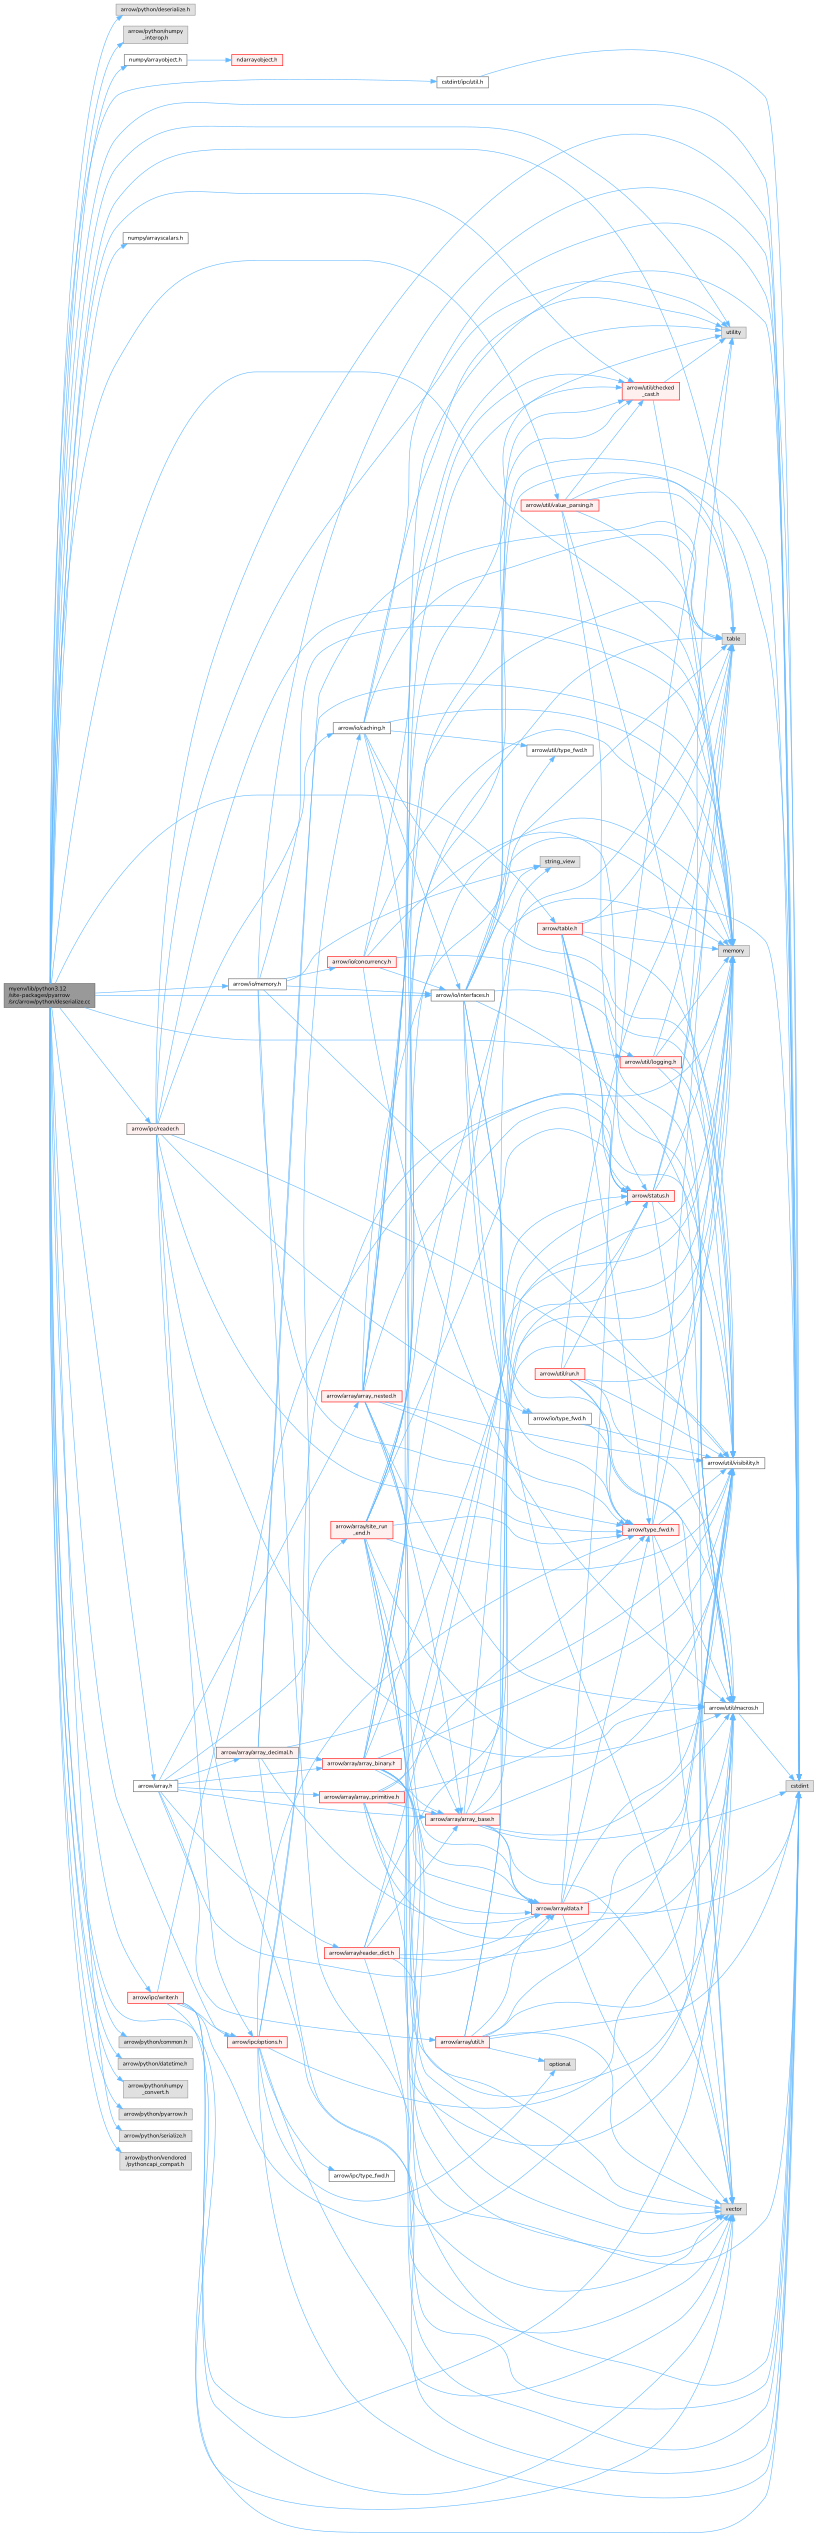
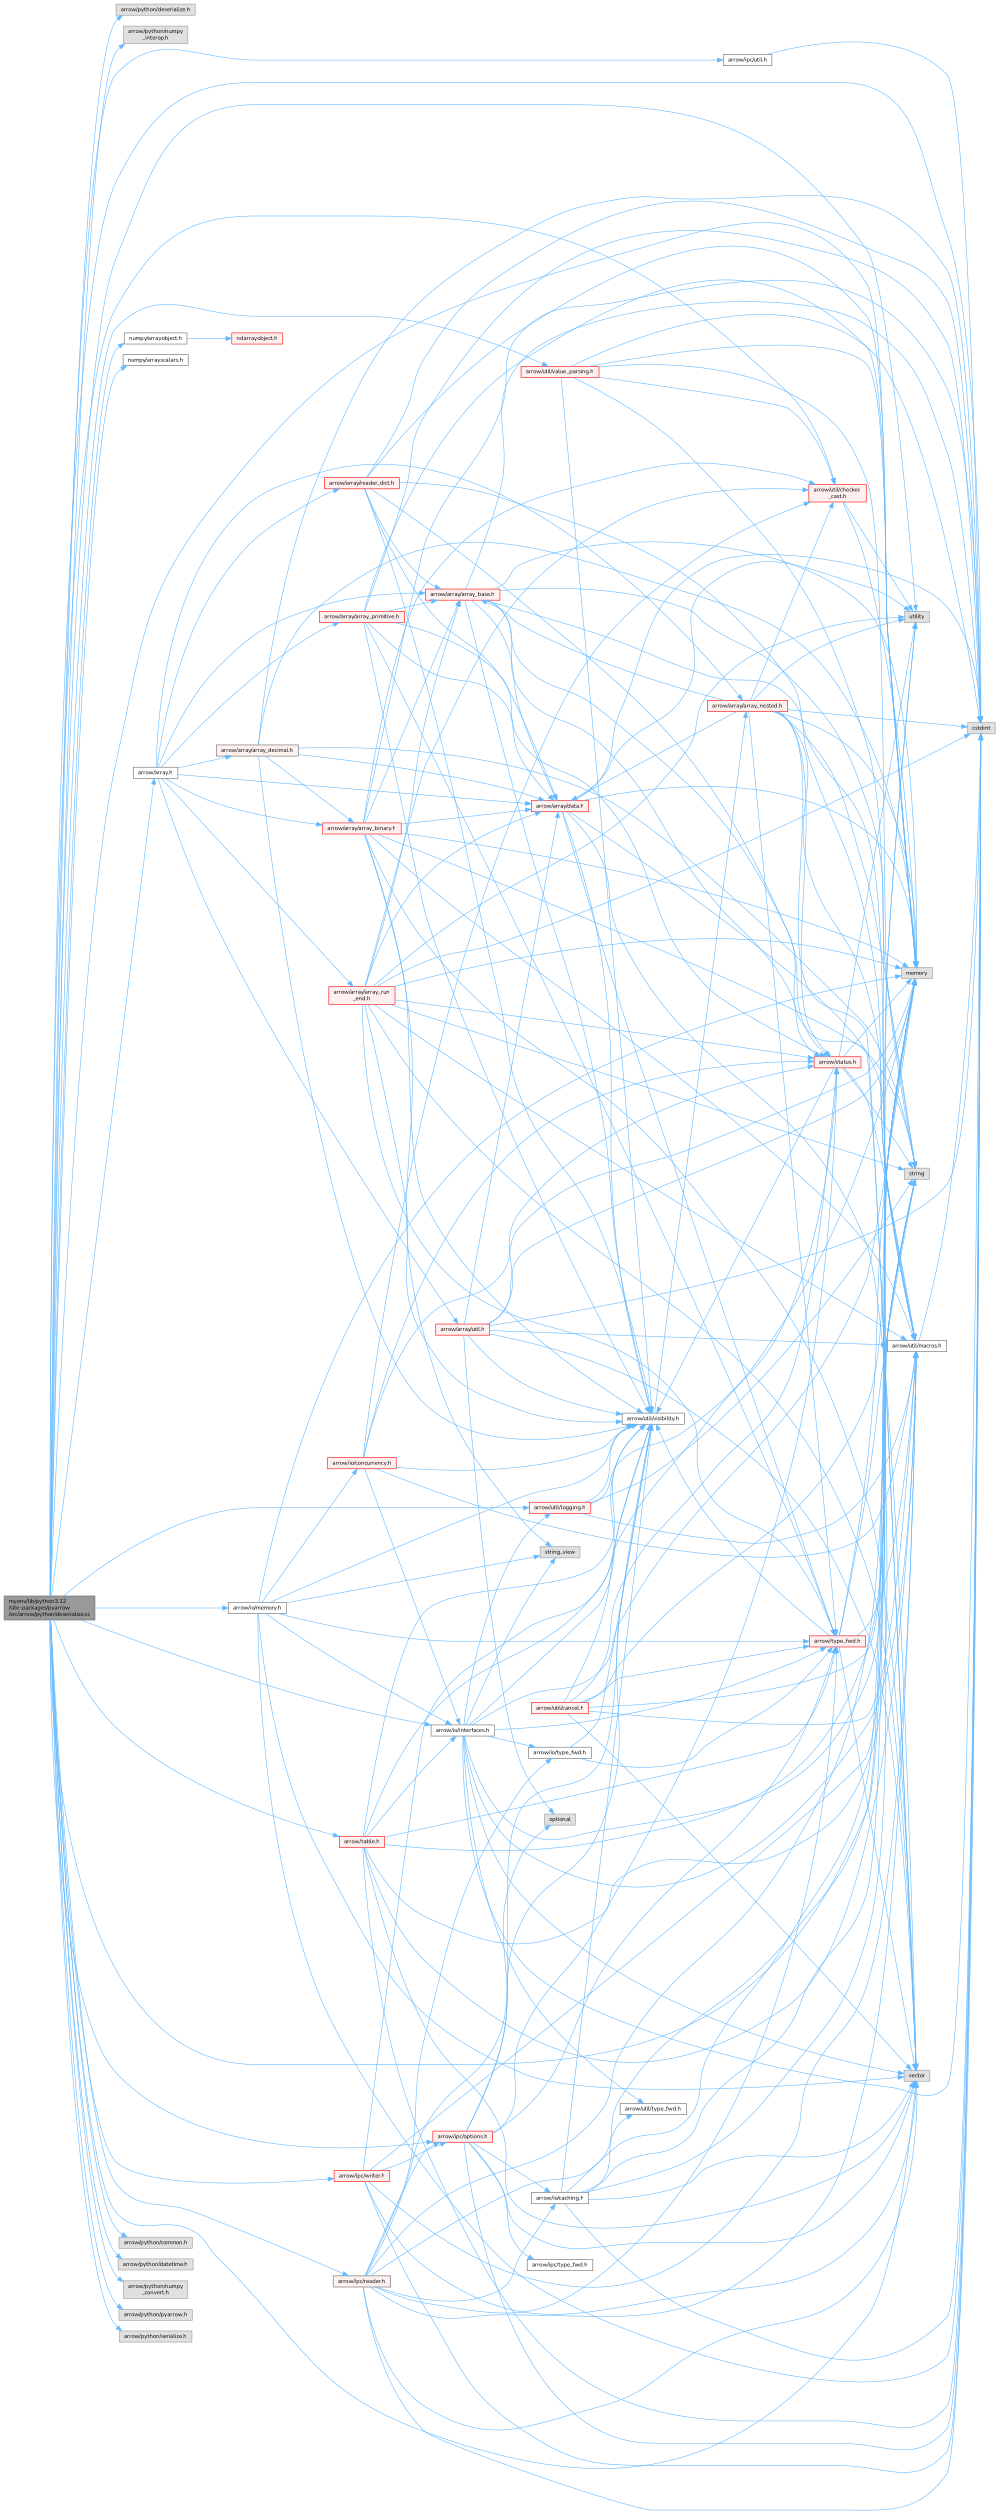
(463, 82) -> (748, 60)
(734, 639) -> (917, 1174)
none -> (789, 796)
(418, 878) -> (408, 1787)
(560, 1374) -> (560, 1708)
(540, 1436) -> (700, 1065)
(362, 1530) -> (362, 996)
(580, 1923) -> (610, 809)
(156, 2161) -> none
